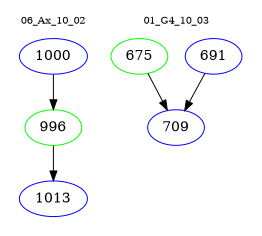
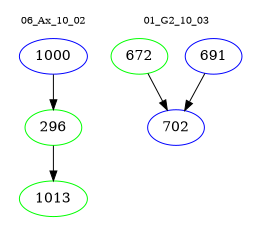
(177, 21) -> (177, 21)
(139, 56) -> (139, 56)
(53, 128) -> (53, 128)
(176, 128) -> (176, 128)
(53, 199) -> (53, 199)
